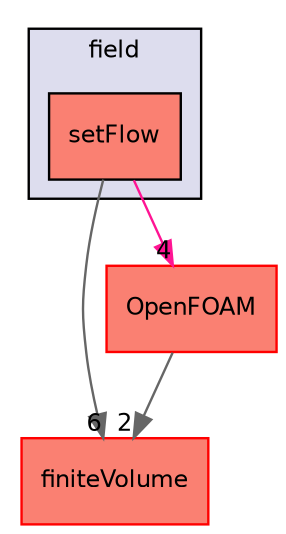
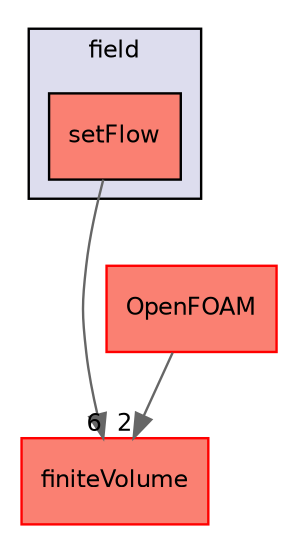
(149, 214) -> none
